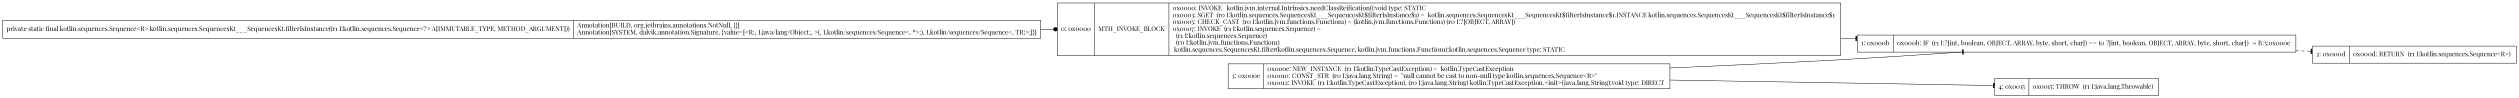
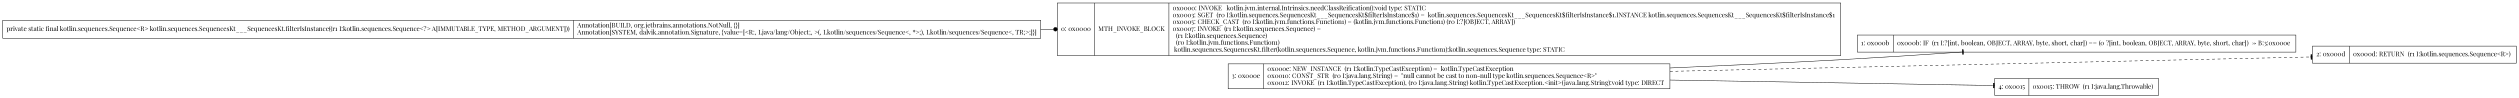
(1848, 38) -> none
(2303, 51) -> (1990, 64)
